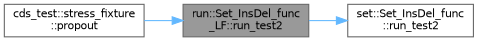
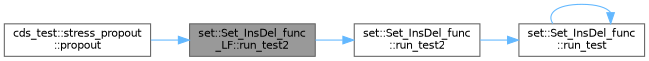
(74, 21) -> (77, 40)
(246, 21) -> (252, 40)
none -> (582, 40)
